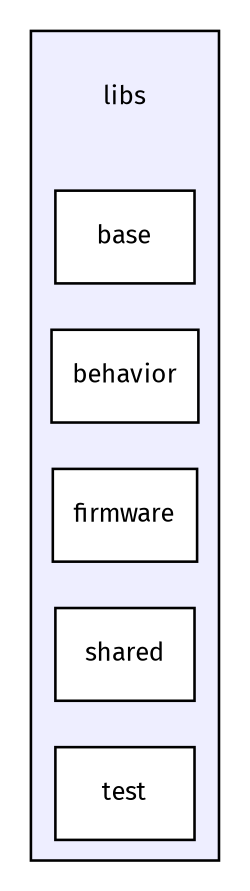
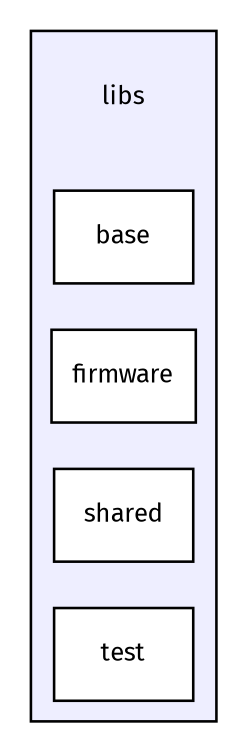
(125, 376) -> none
